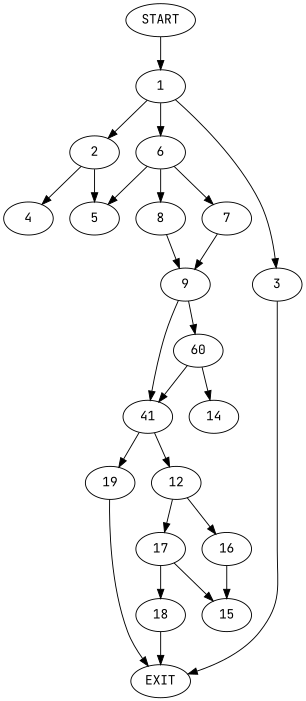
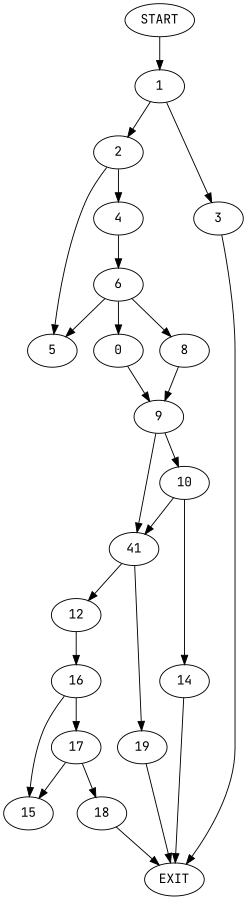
(161, 115) -> (118, 247)
(227, 218) -> (118, 351)
(198, 351) -> (185, 483)
(170, 511) -> (76, 710)
none -> (180, 776)
